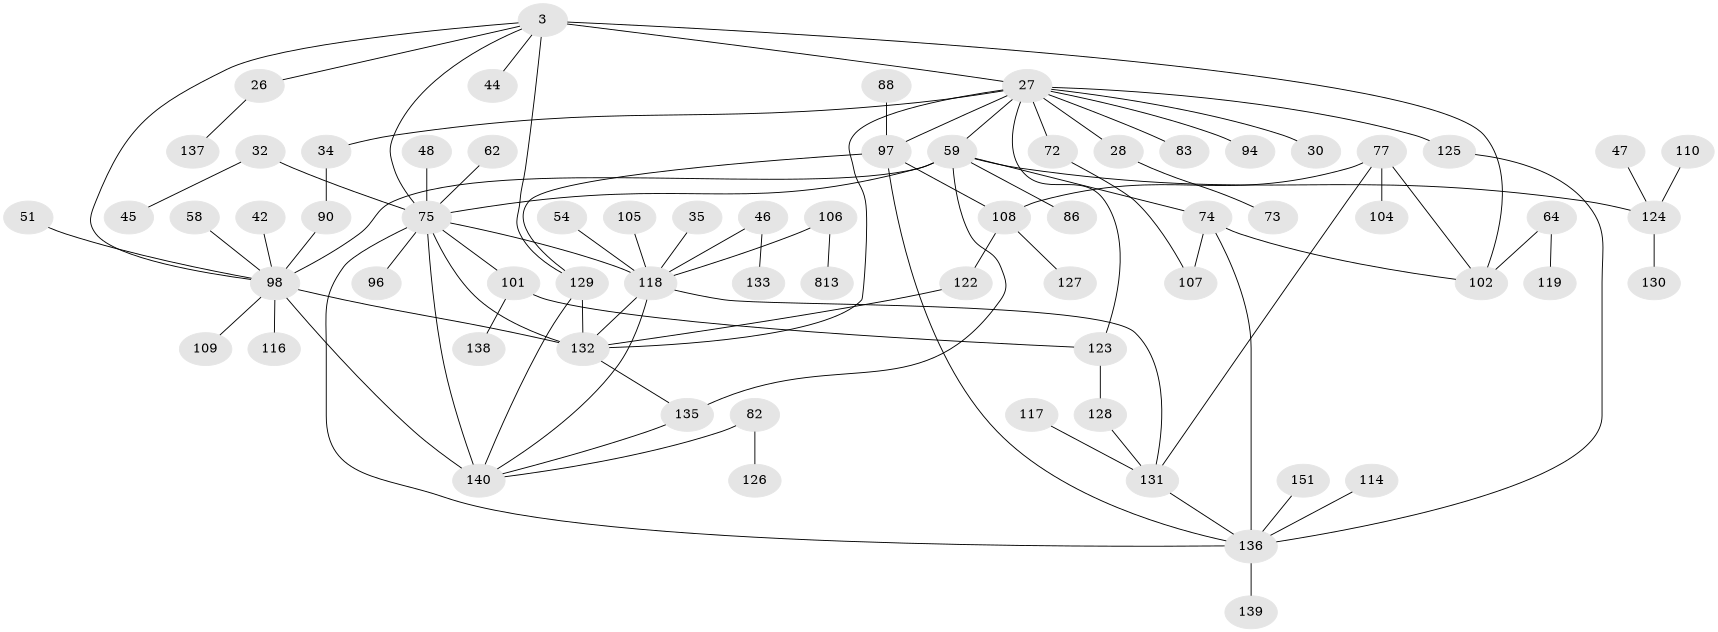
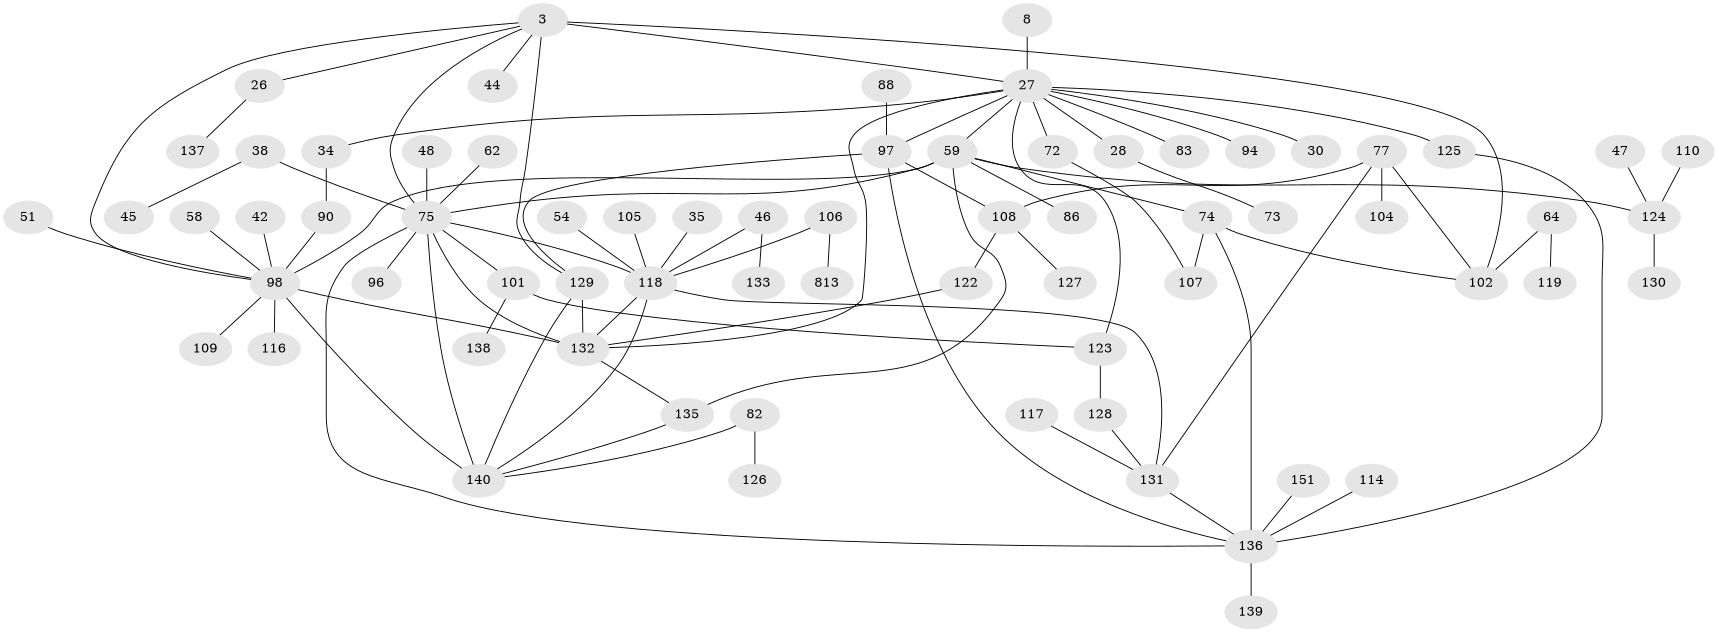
none -> (1027, 20)
(260, 152) -> (260, 152)
